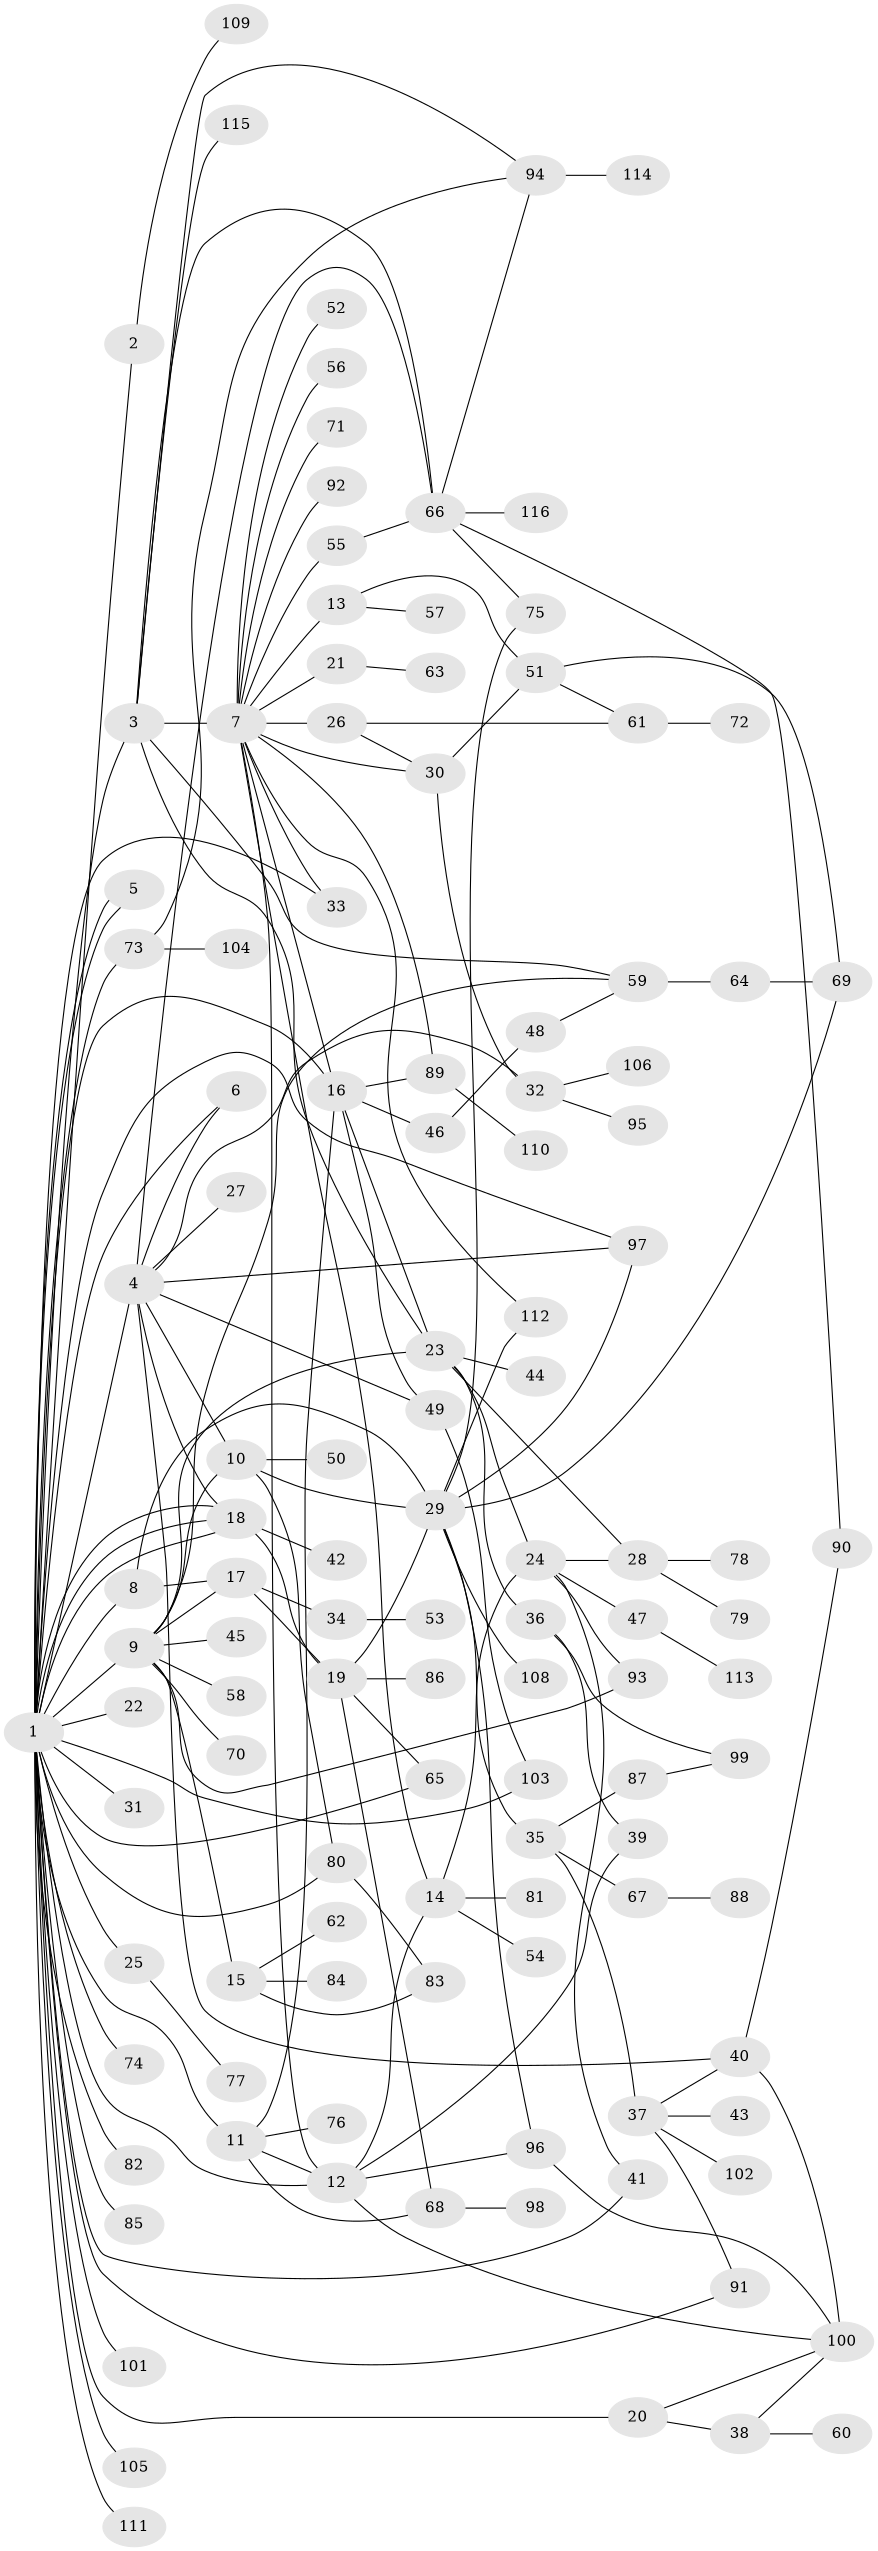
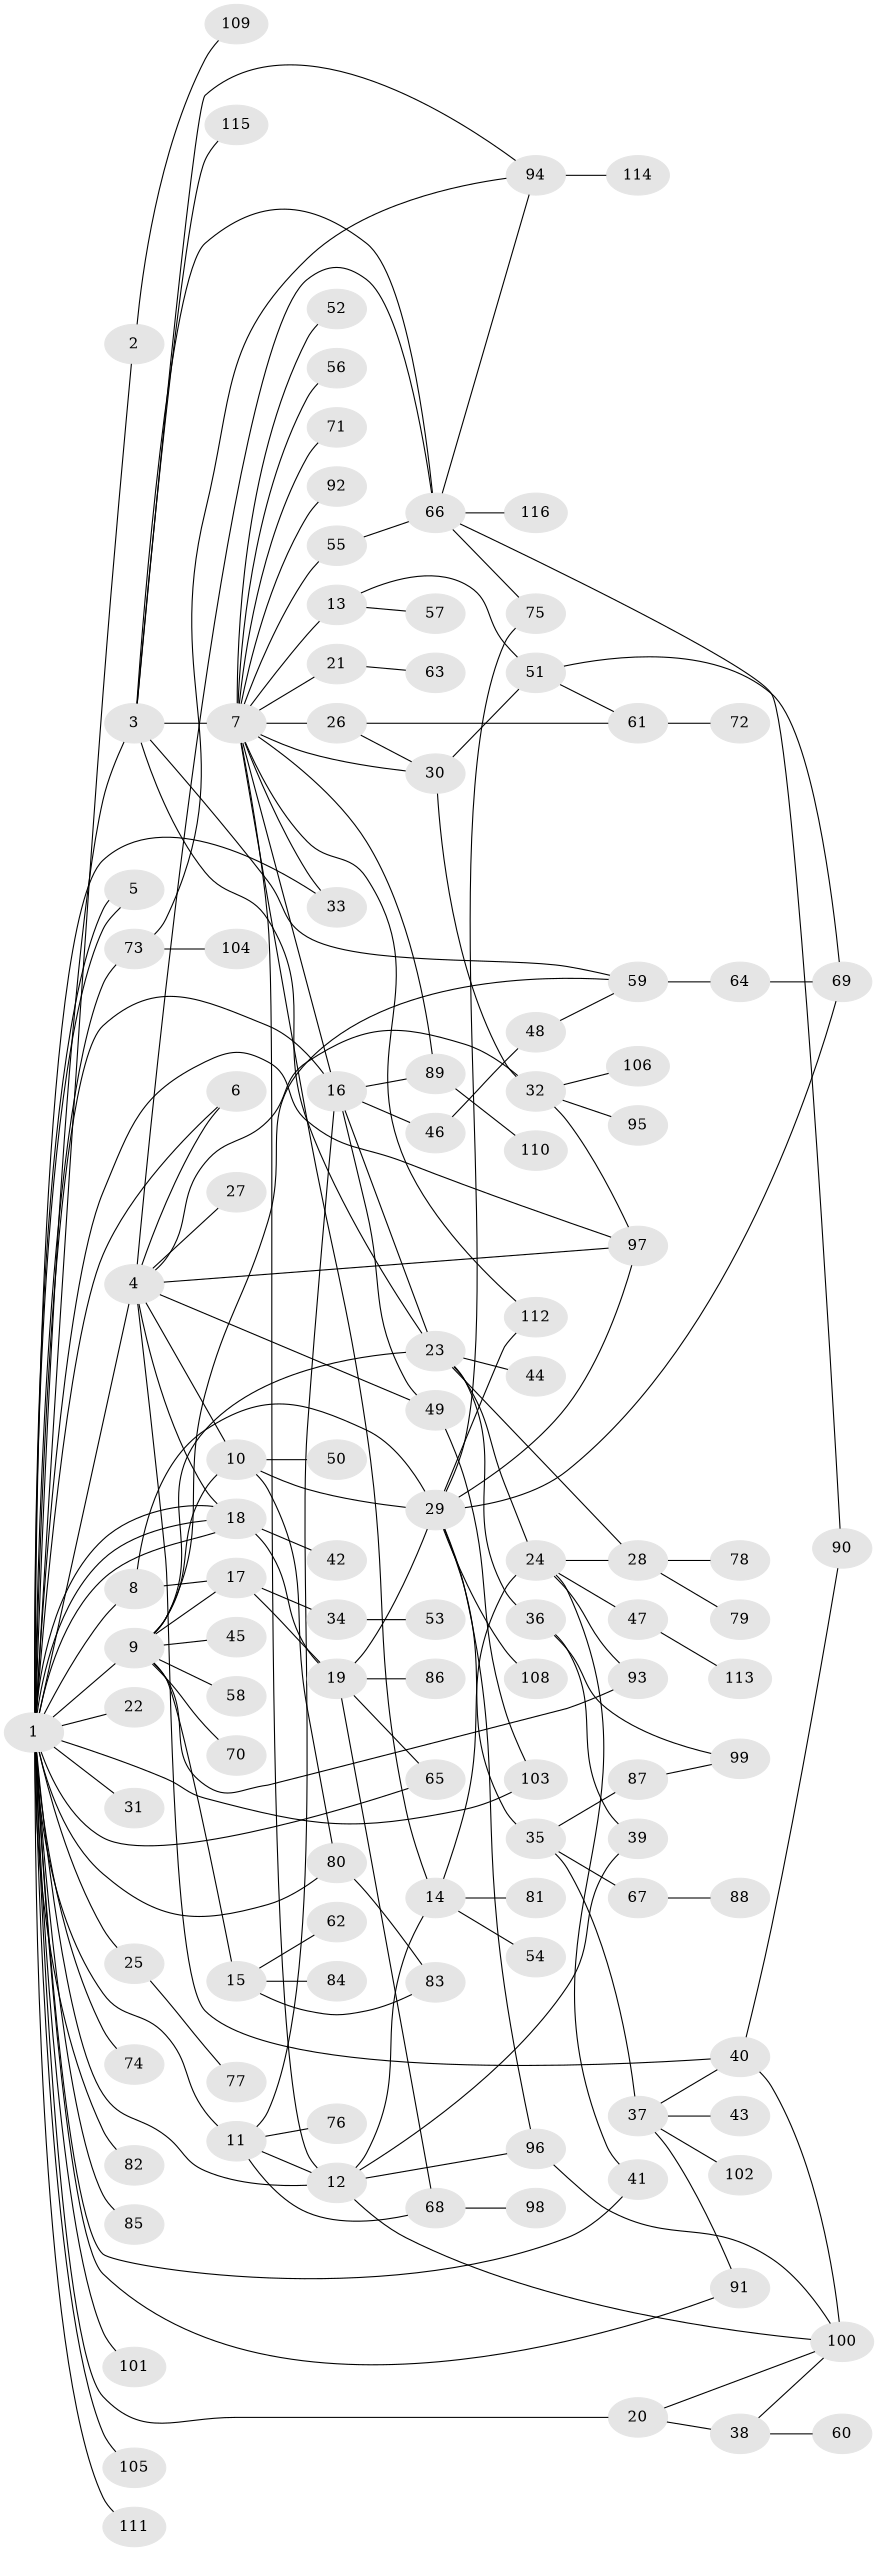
none -> (596, 1164)
